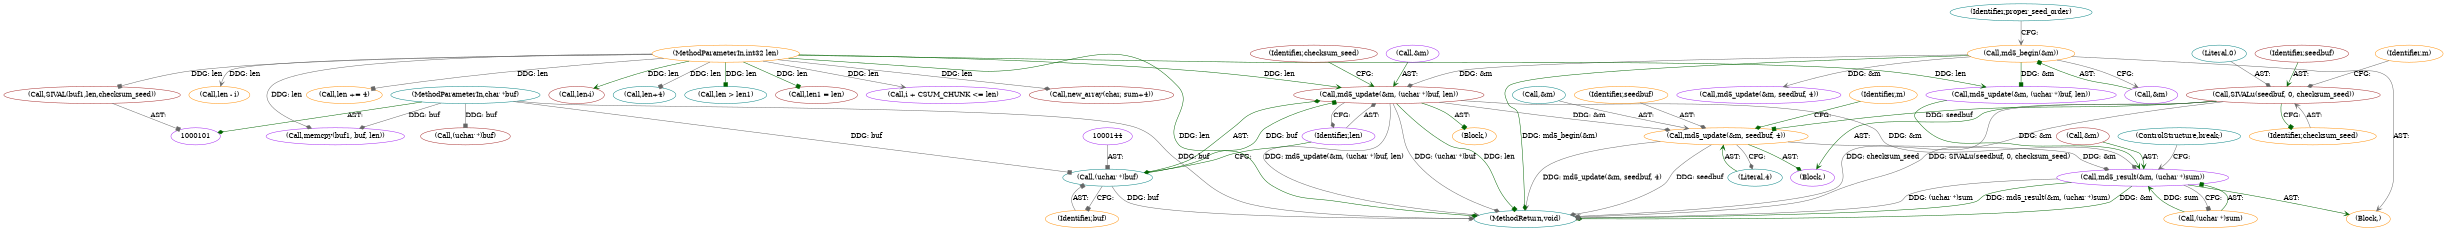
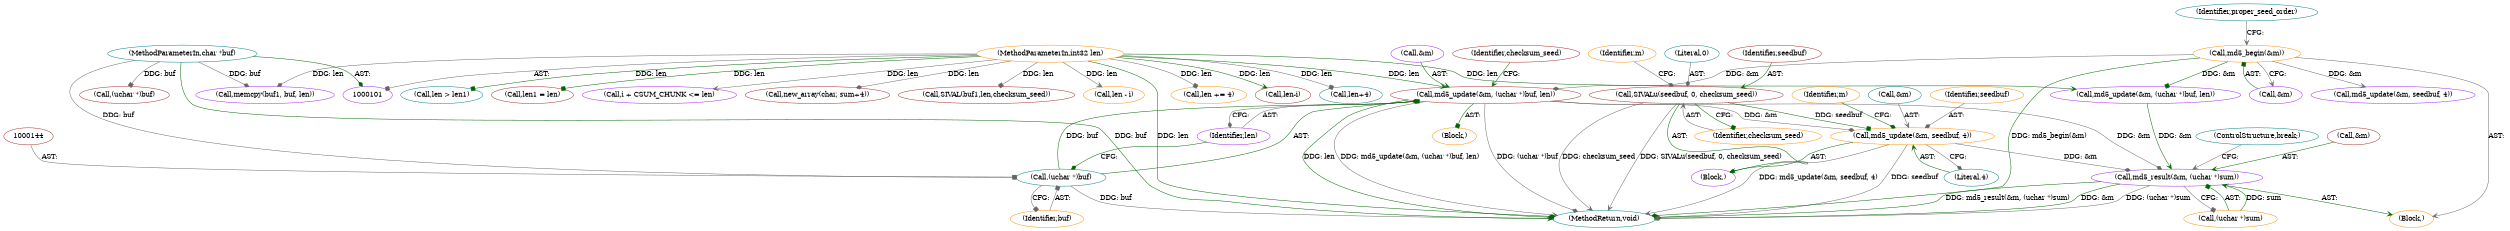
(1006, 114) -> (862, 120)
(144, 116) -> (683, 62)
(1108, 136) -> (28, 136)
